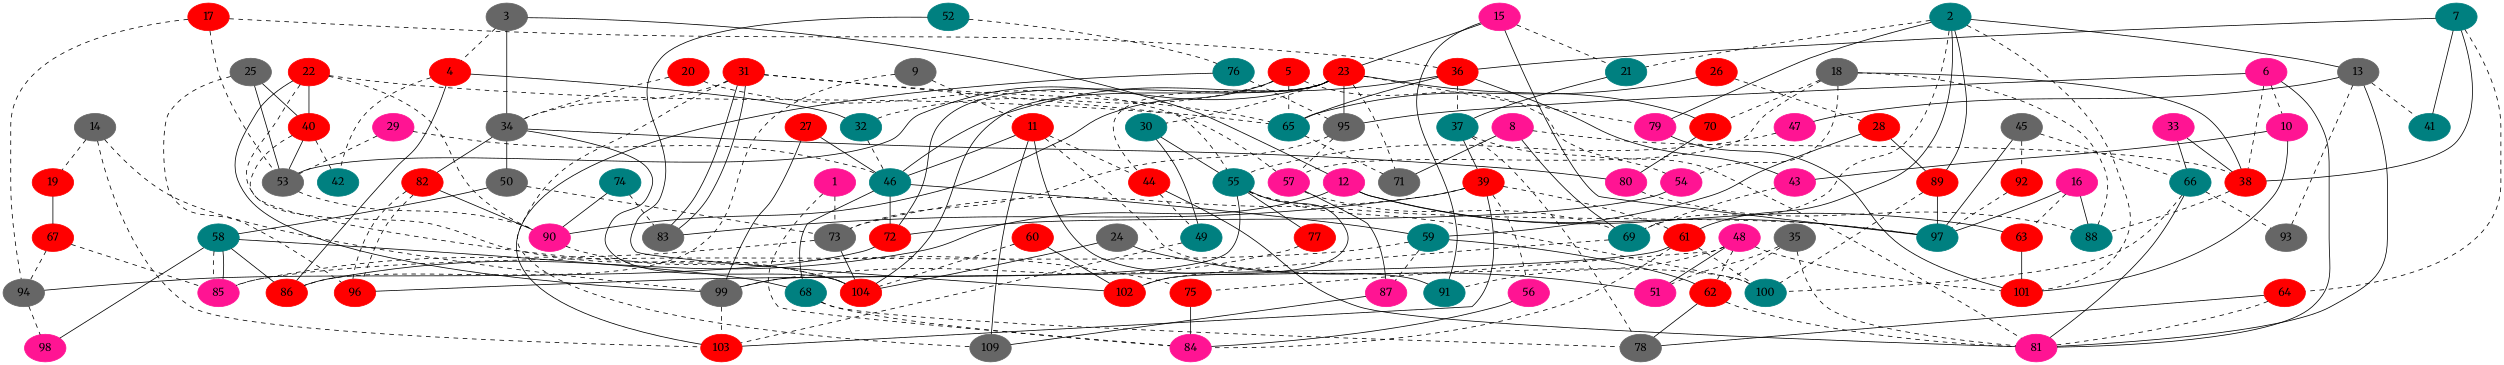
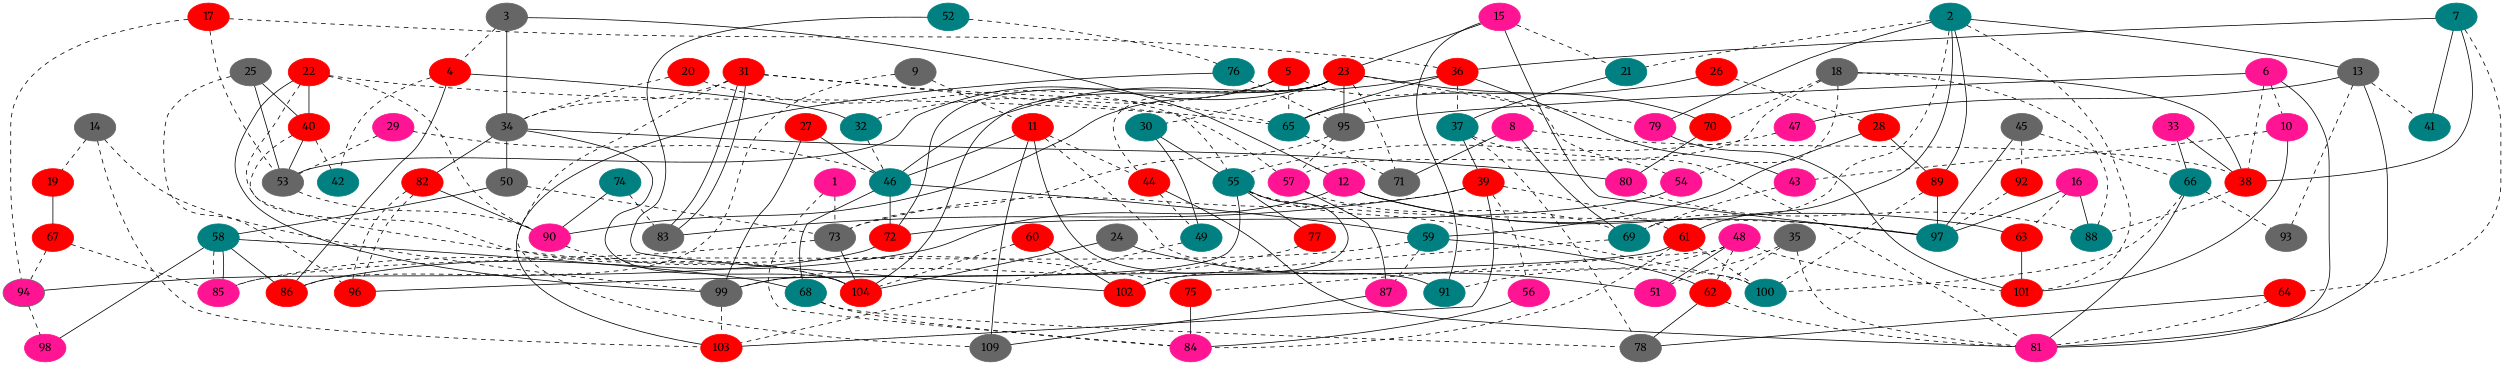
(2041, 157) -> (2041, 157)
(24, 293) -> (24, 293)
